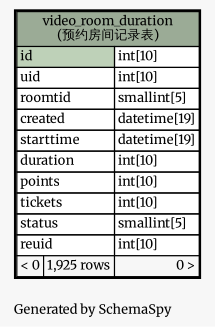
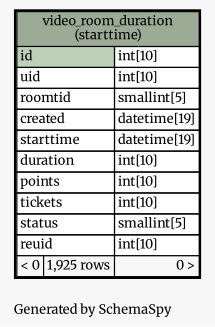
(108, 35) -> (108, 35)
